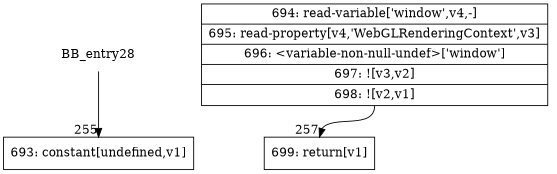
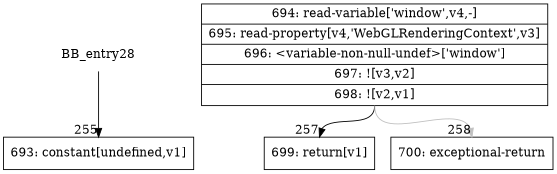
none -> (472, 153)
